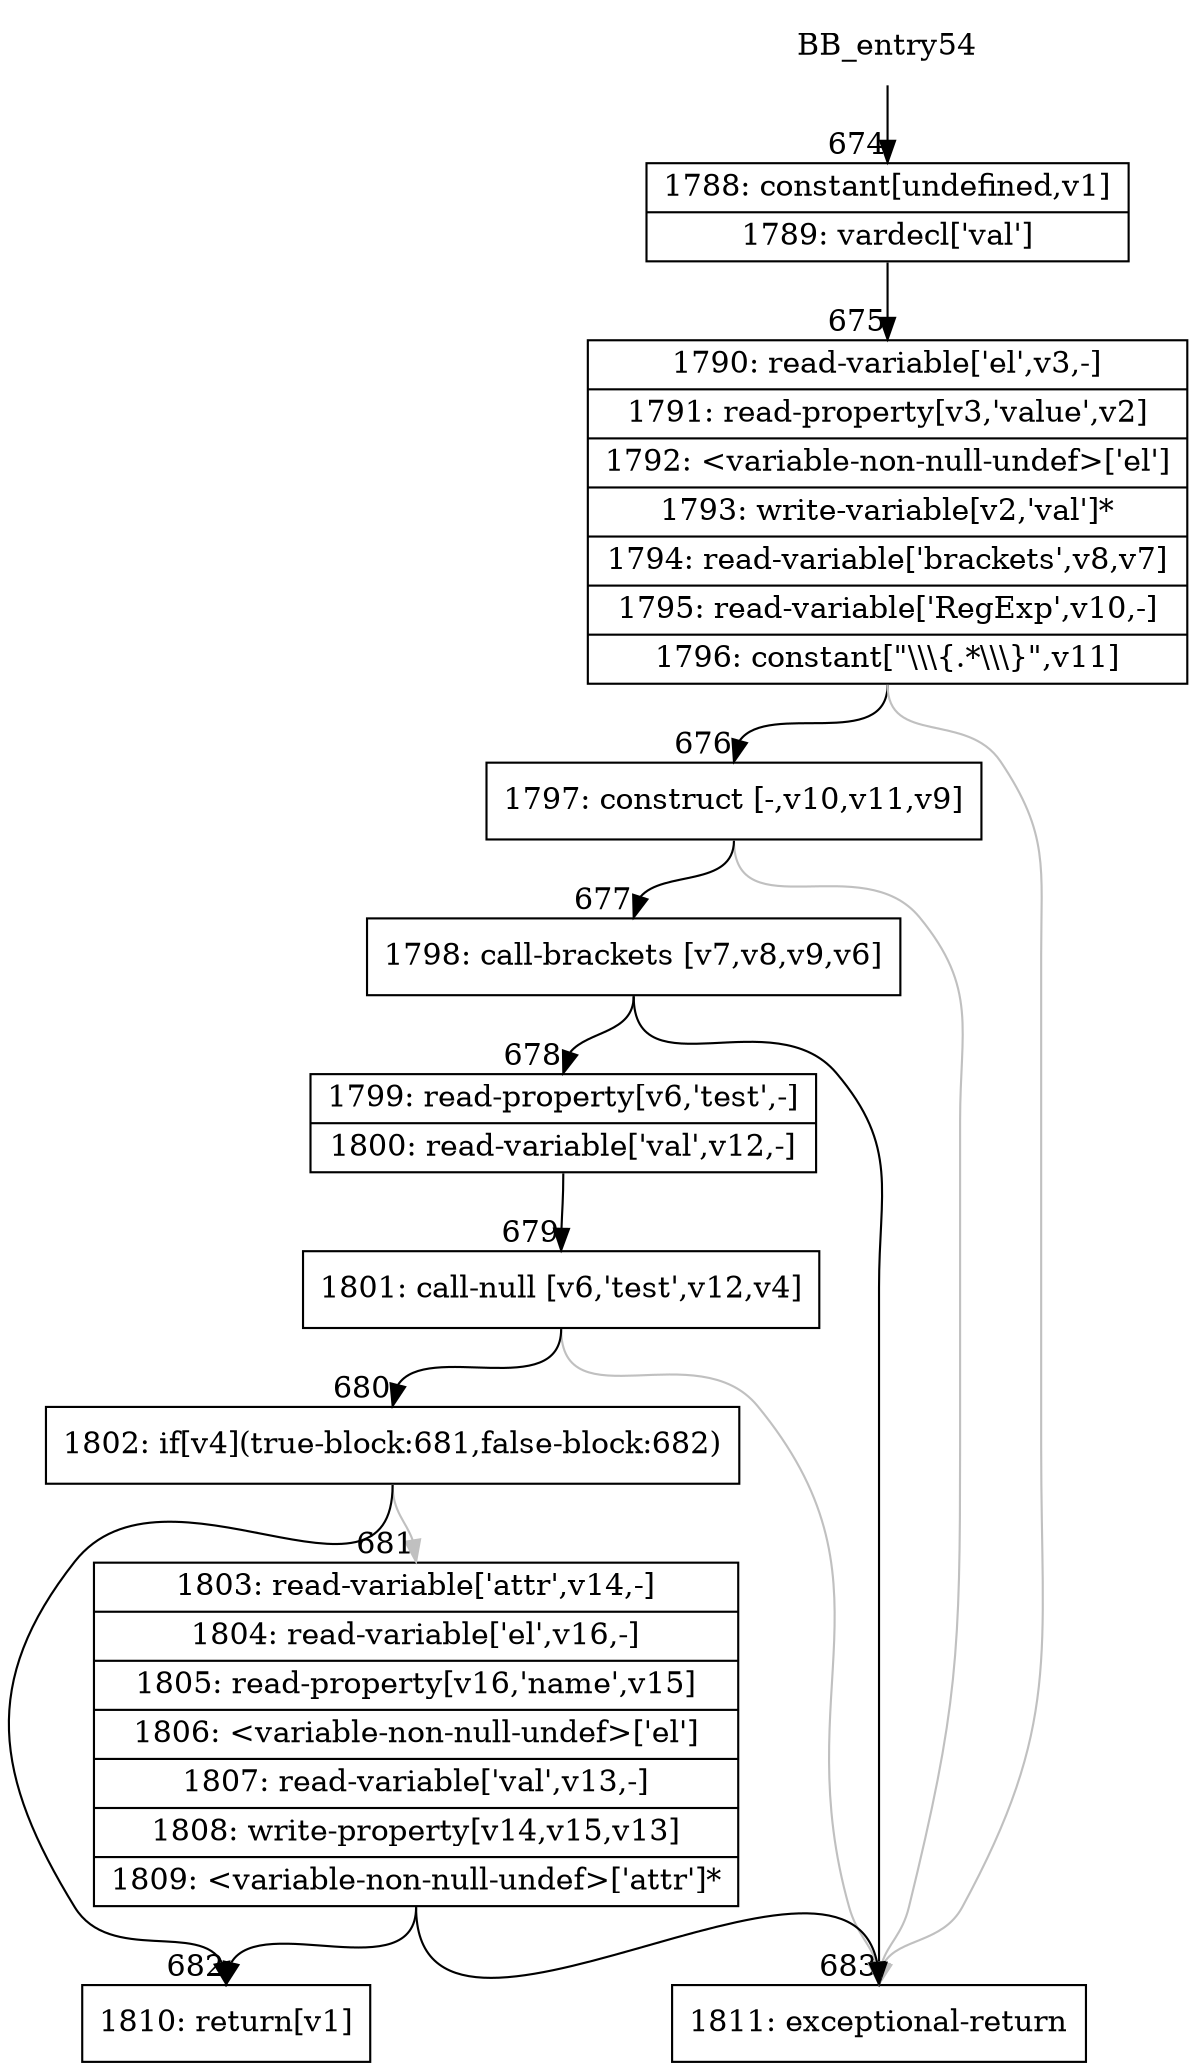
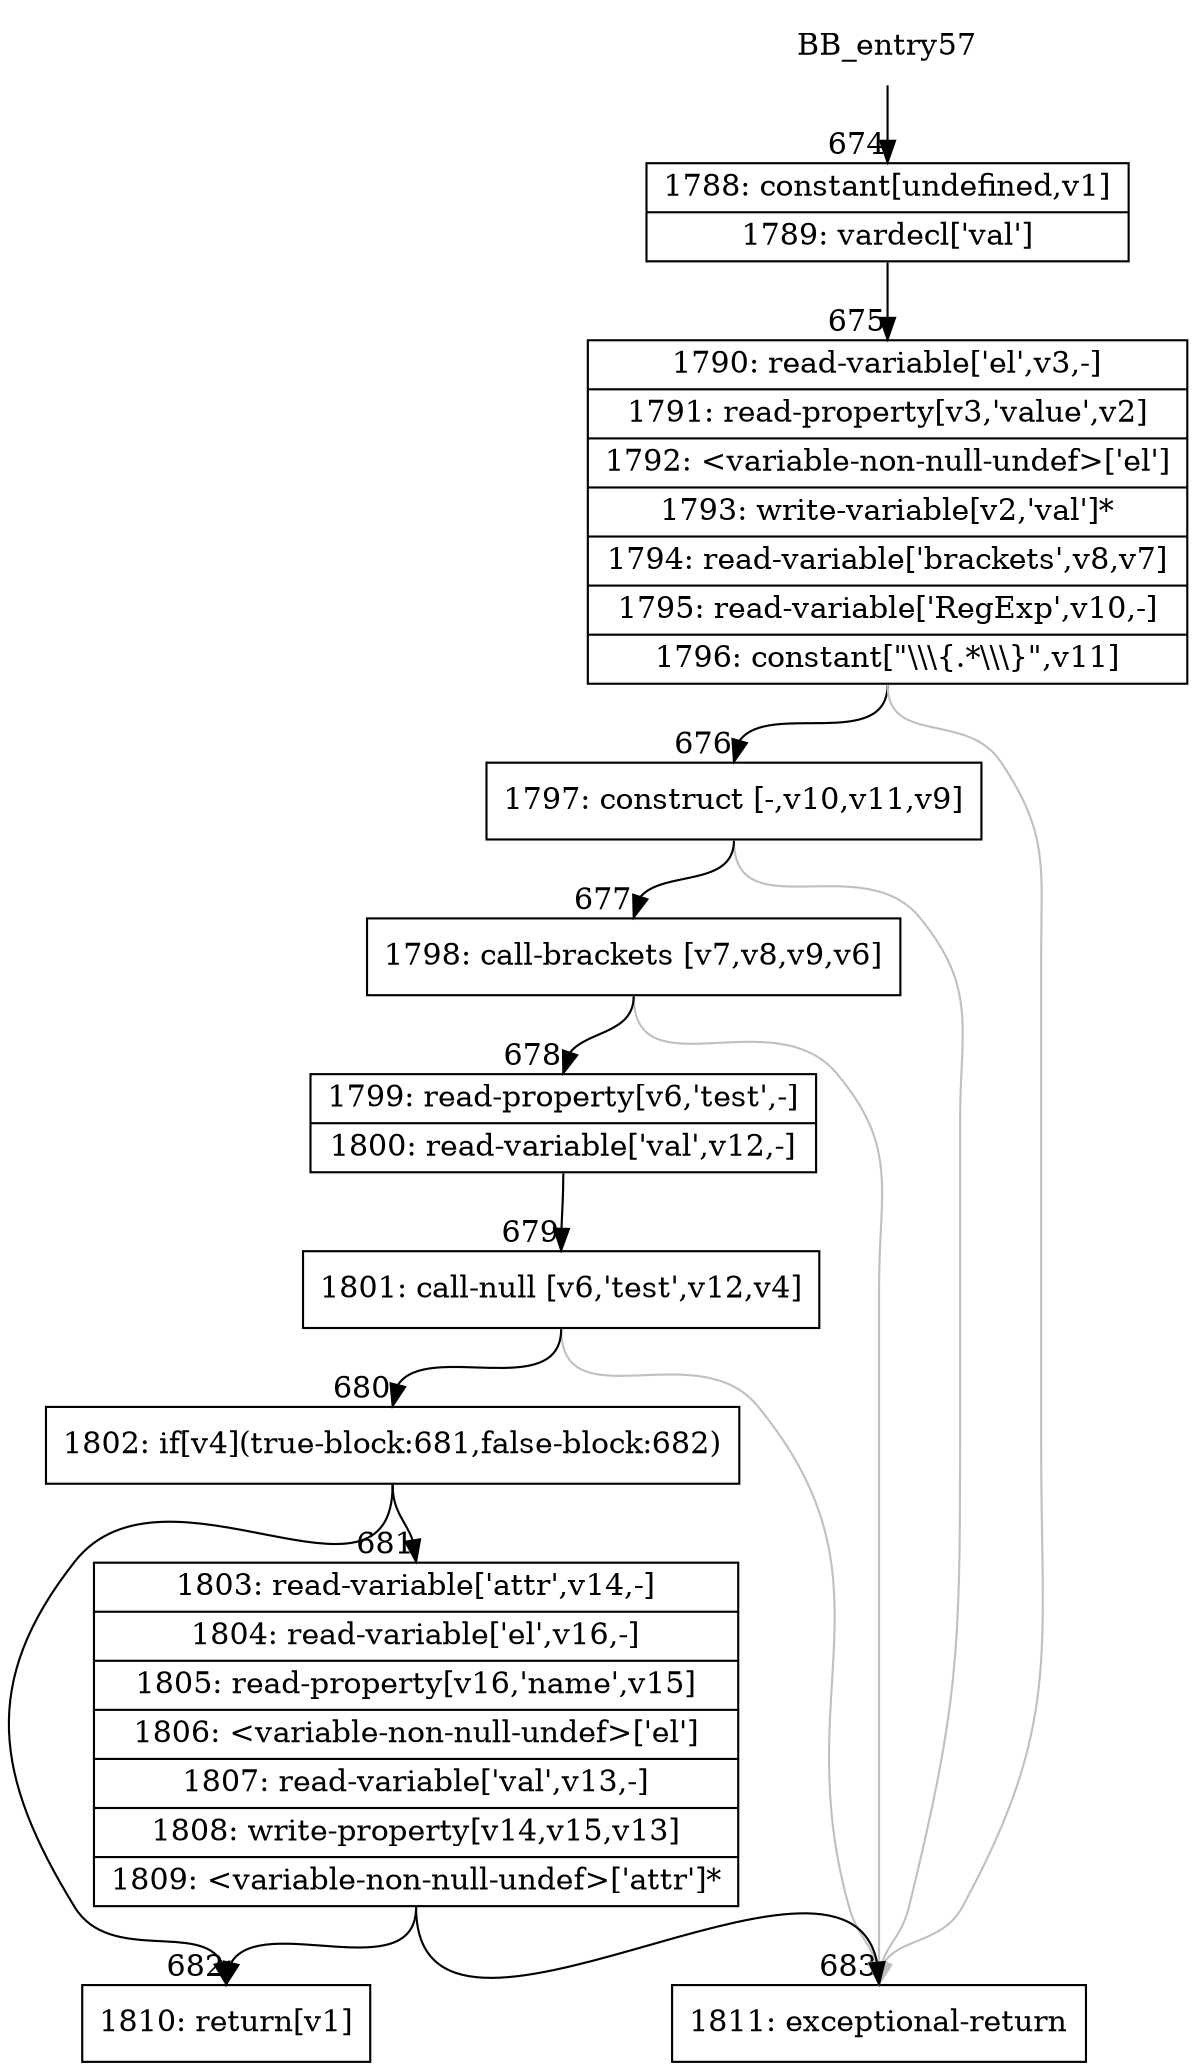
(888, 47) -> (888, 47)
(879, 1392) -> (879, 1392)
(399, 1514) -> (399, 1514)
